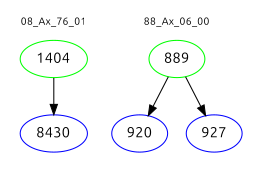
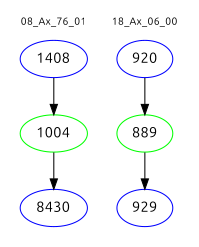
(177, 22) -> (145, 22)
none -> (54, 59)
(54, 59) -> (54, 133)
(161, 92) -> (145, 91)
(214, 133) -> (145, 208)
